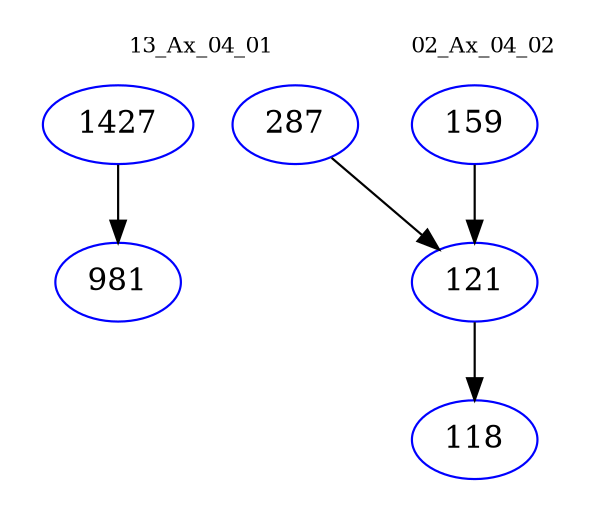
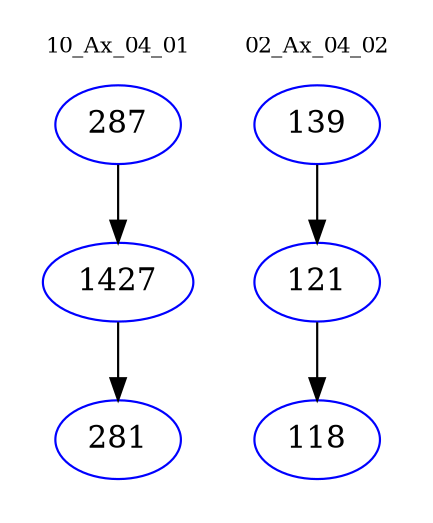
(201, 47) -> (118, 47)
(475, 125) -> (317, 125)
(361, 183) -> (118, 193)
(118, 282) -> (118, 440)
